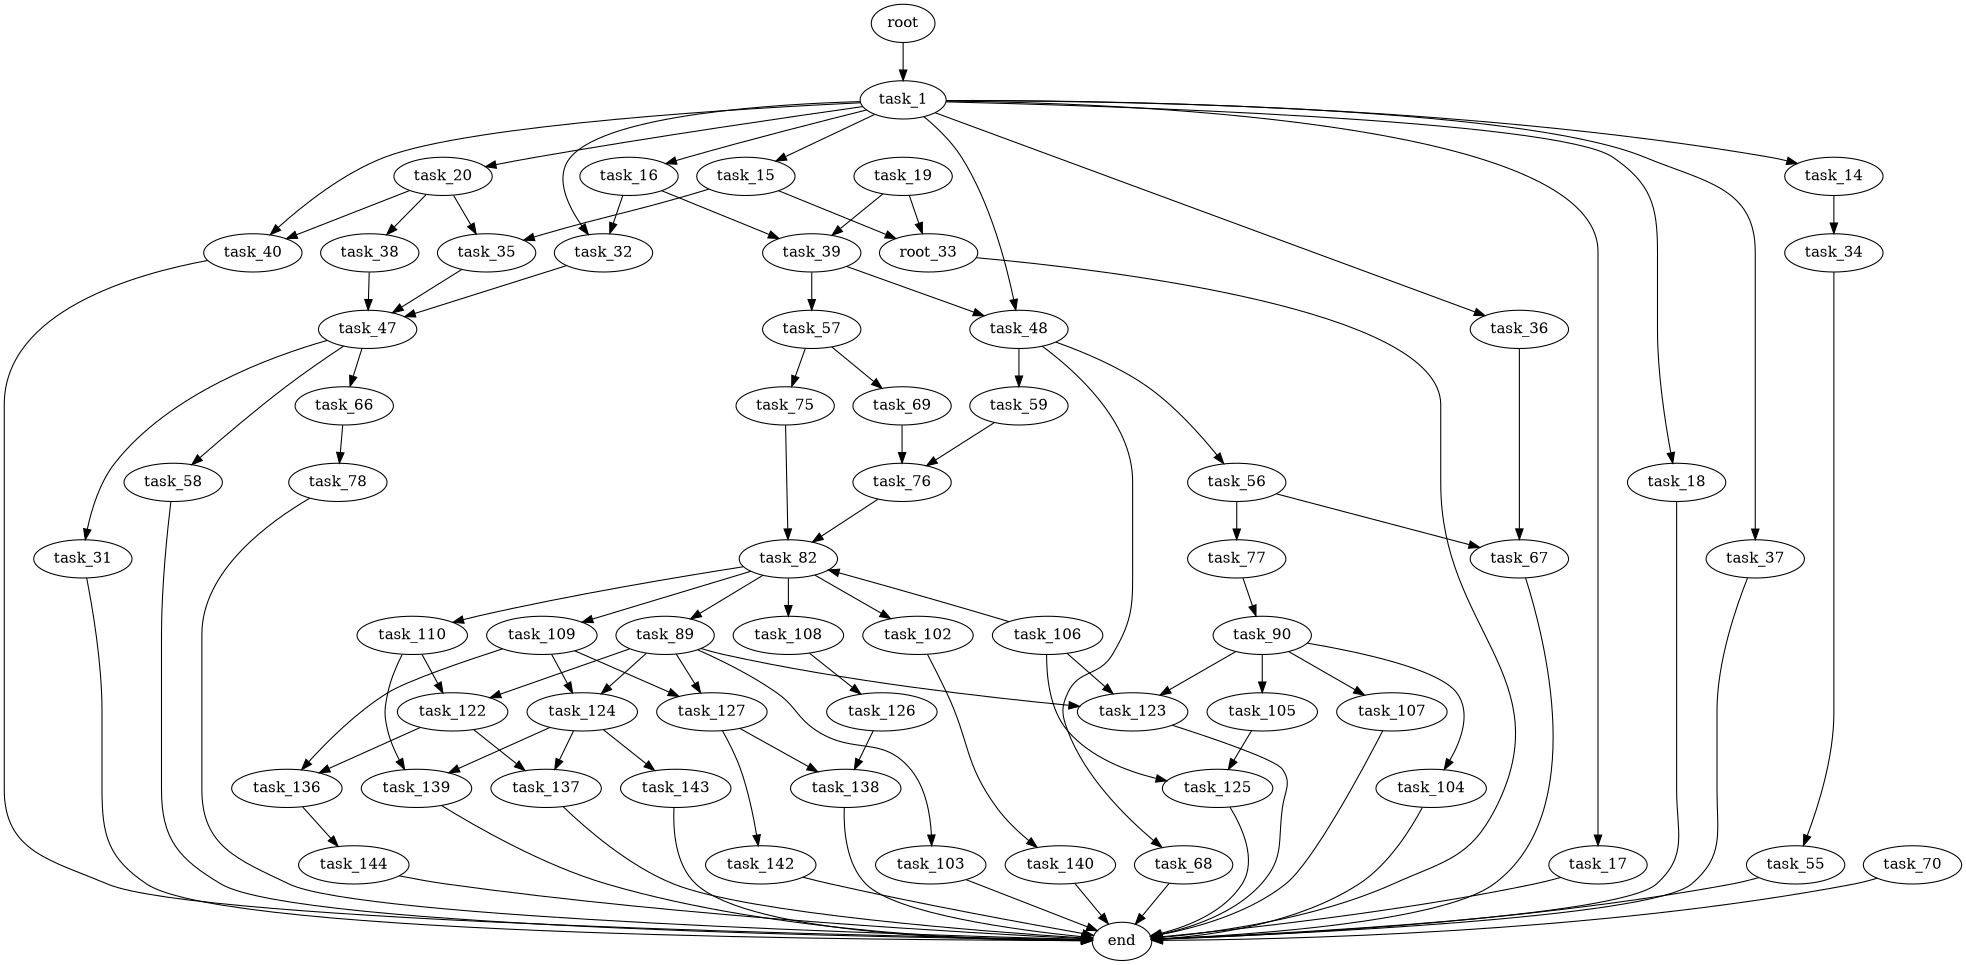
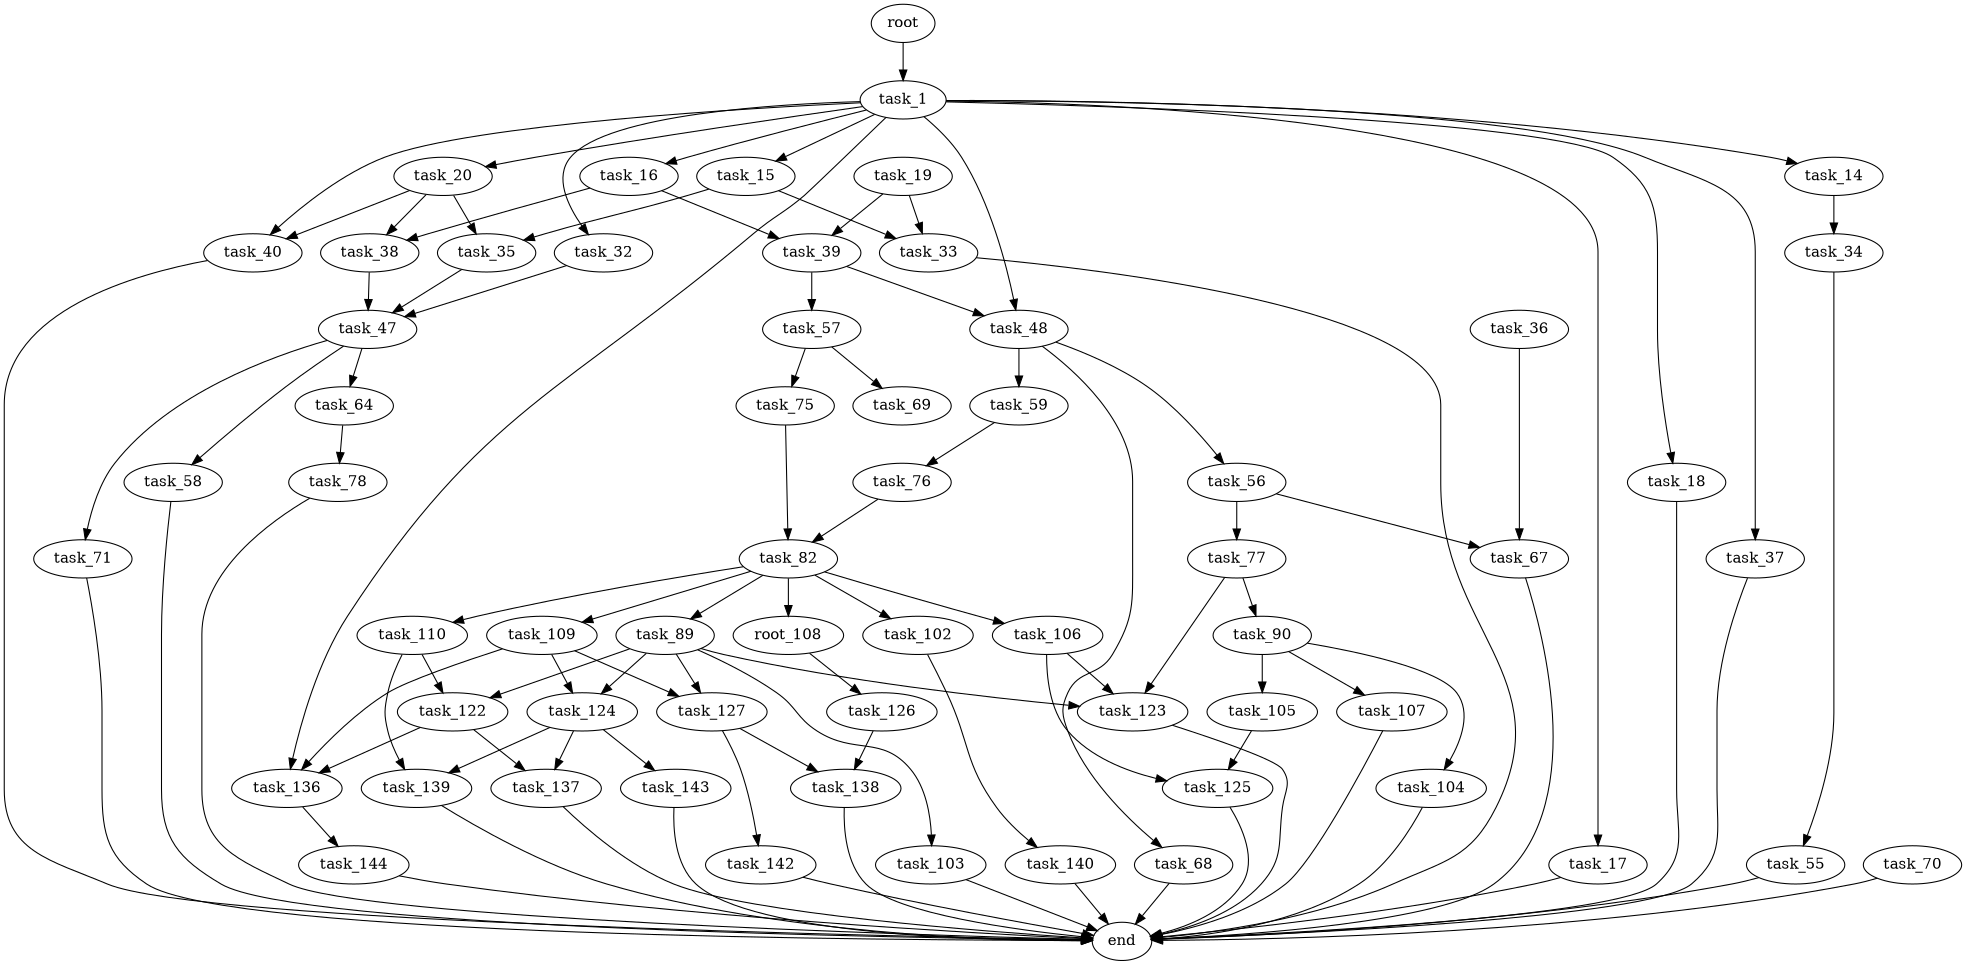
(619, 207) -> (504, 212)
(1205, 212) -> (541, 399)
(929, 253) -> (929, 253)
(344, 406) -> (344, 406)
(902, 439) -> none
(83, 559) -> (83, 559)
(924, 597) -> (909, 597)
(788, 635) -> (788, 635)
(1203, 671) -> (1188, 631)
